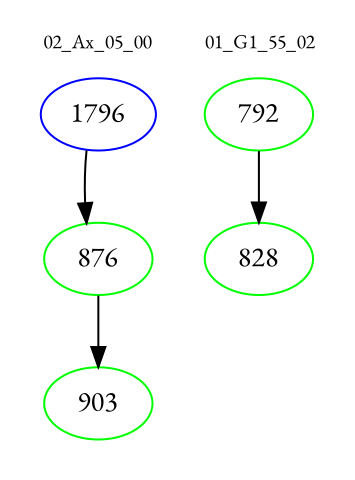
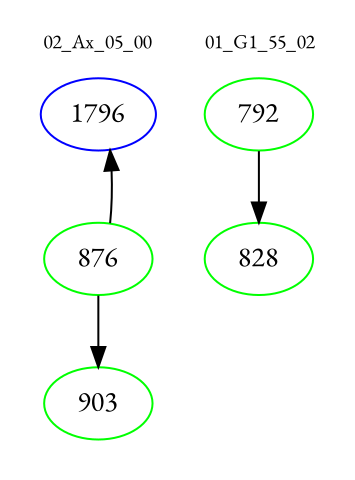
(85, 177) -> (112, 197)
